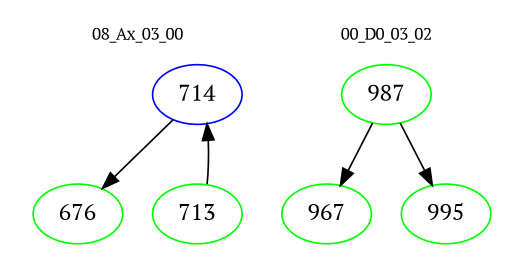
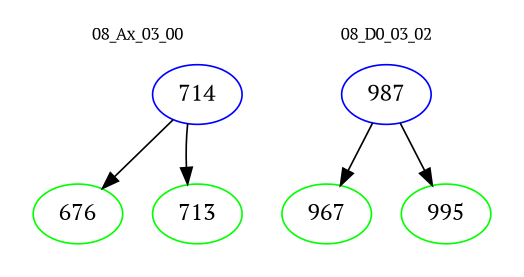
(386, 36) -> (386, 36)
(386, 95) -> (386, 95)
(208, 162) -> (186, 146)
